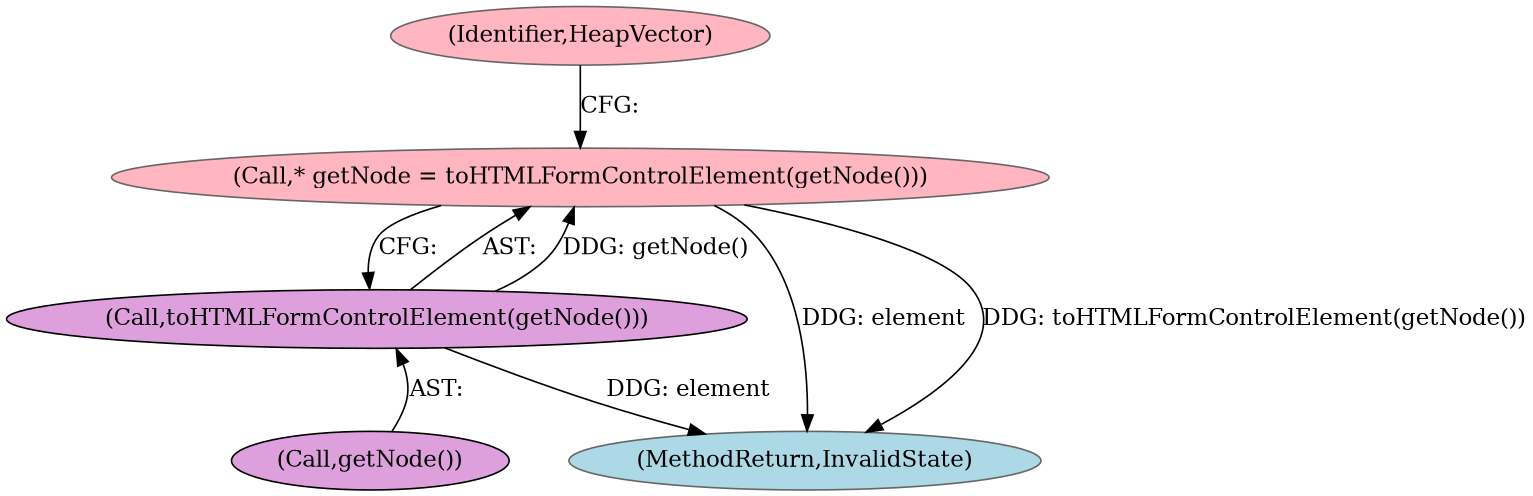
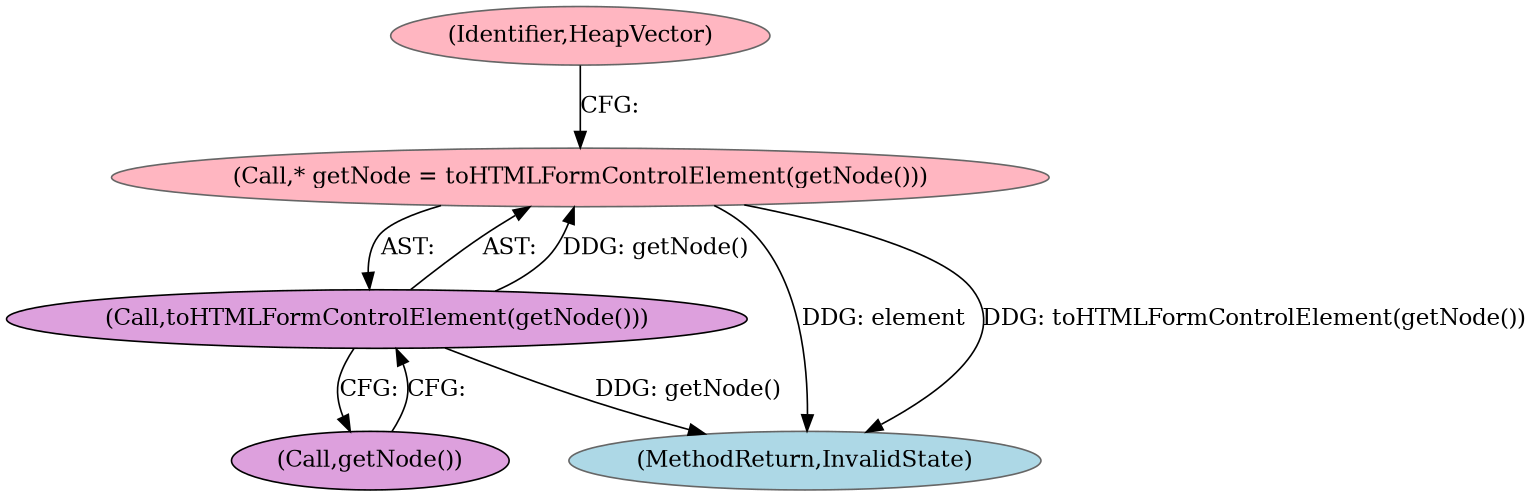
(412, 248) -> (412, 248)
none -> (339, 381)
(440, 390) -> (440, 390)
(689, 390) -> (689, 390)
